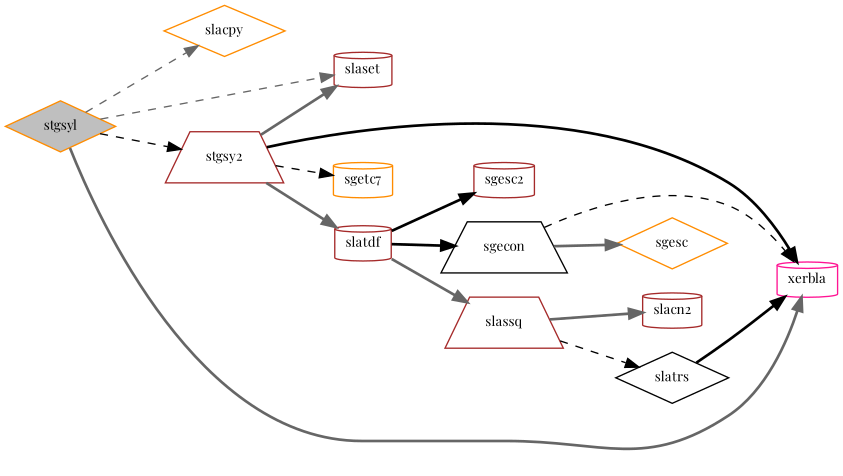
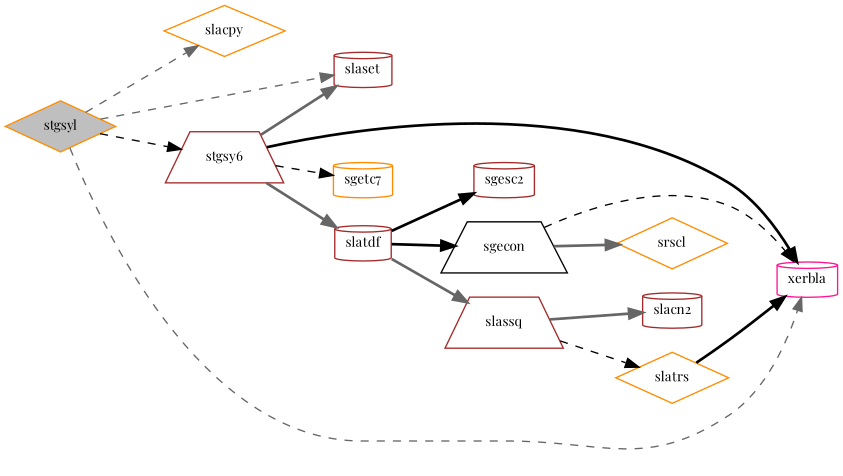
(225, 157) -> (225, 157)
(672, 243) -> (672, 243)
(672, 378) -> (672, 378)
(395, 441) -> (395, 441)
